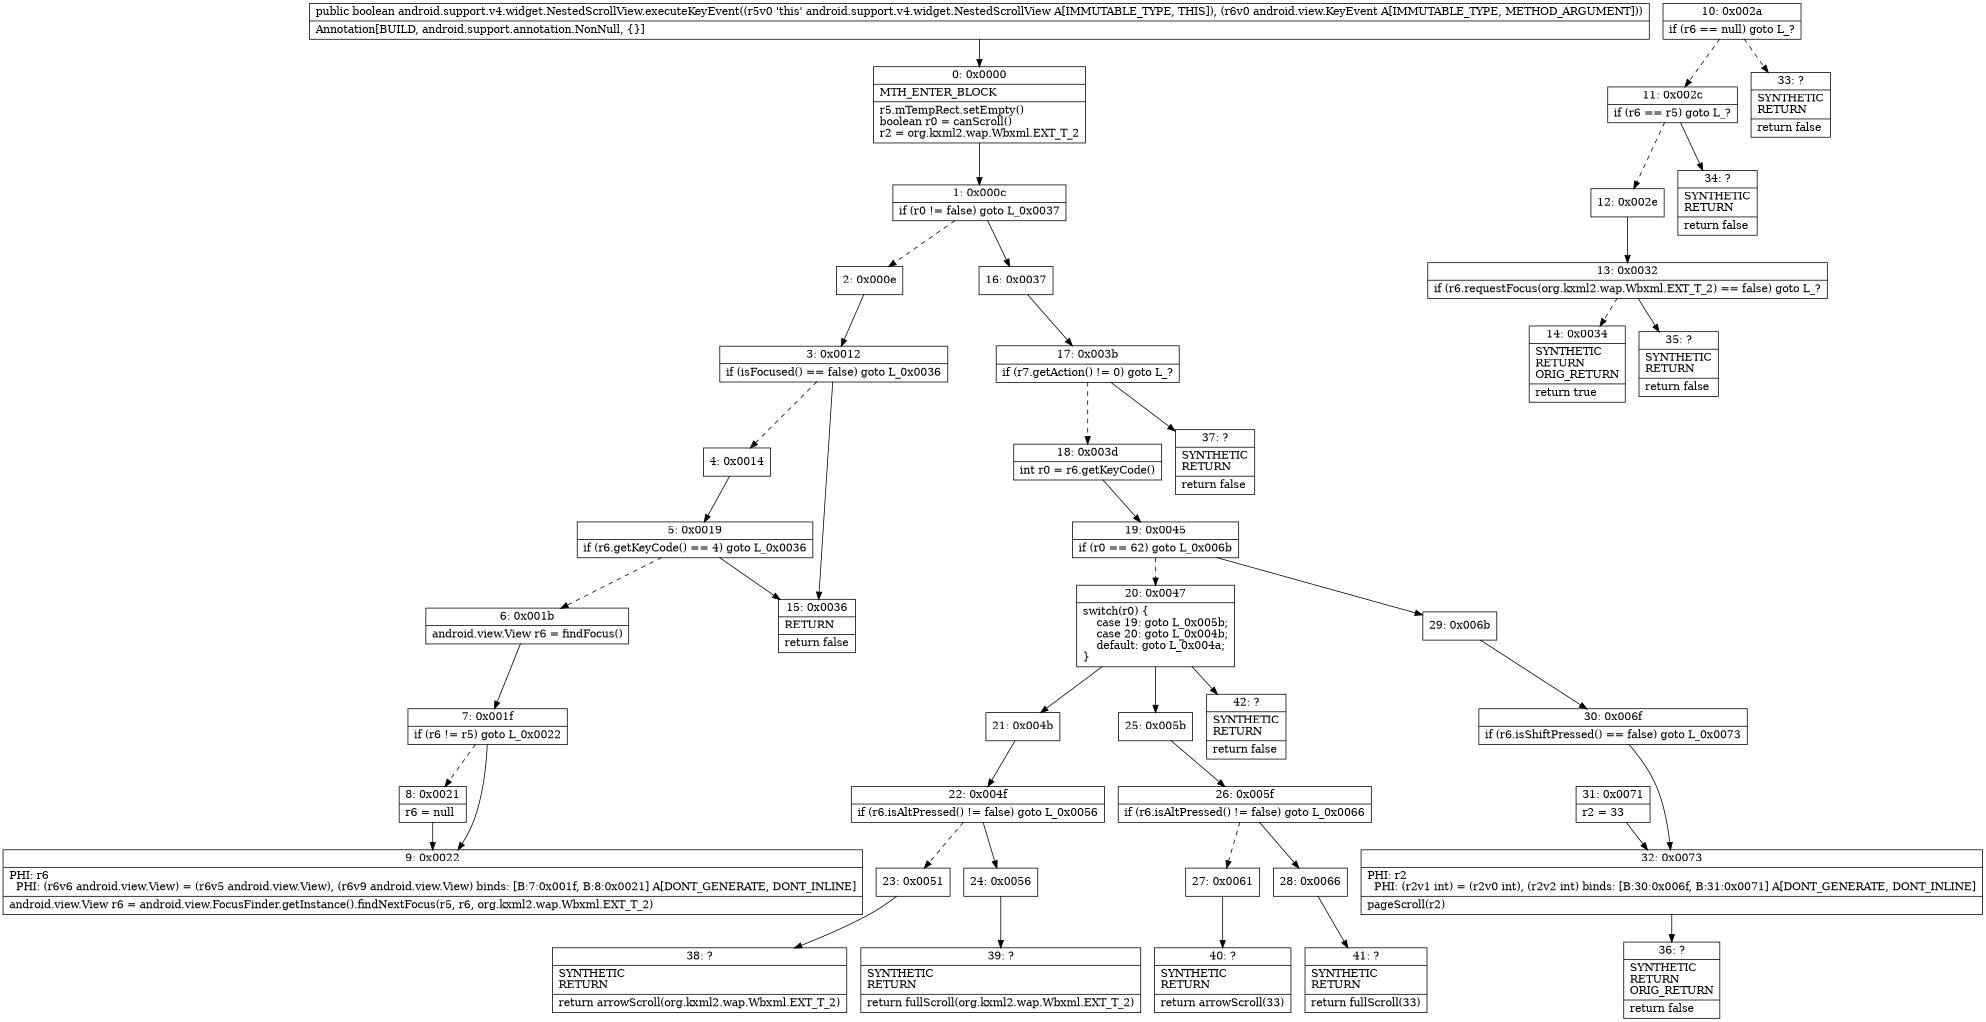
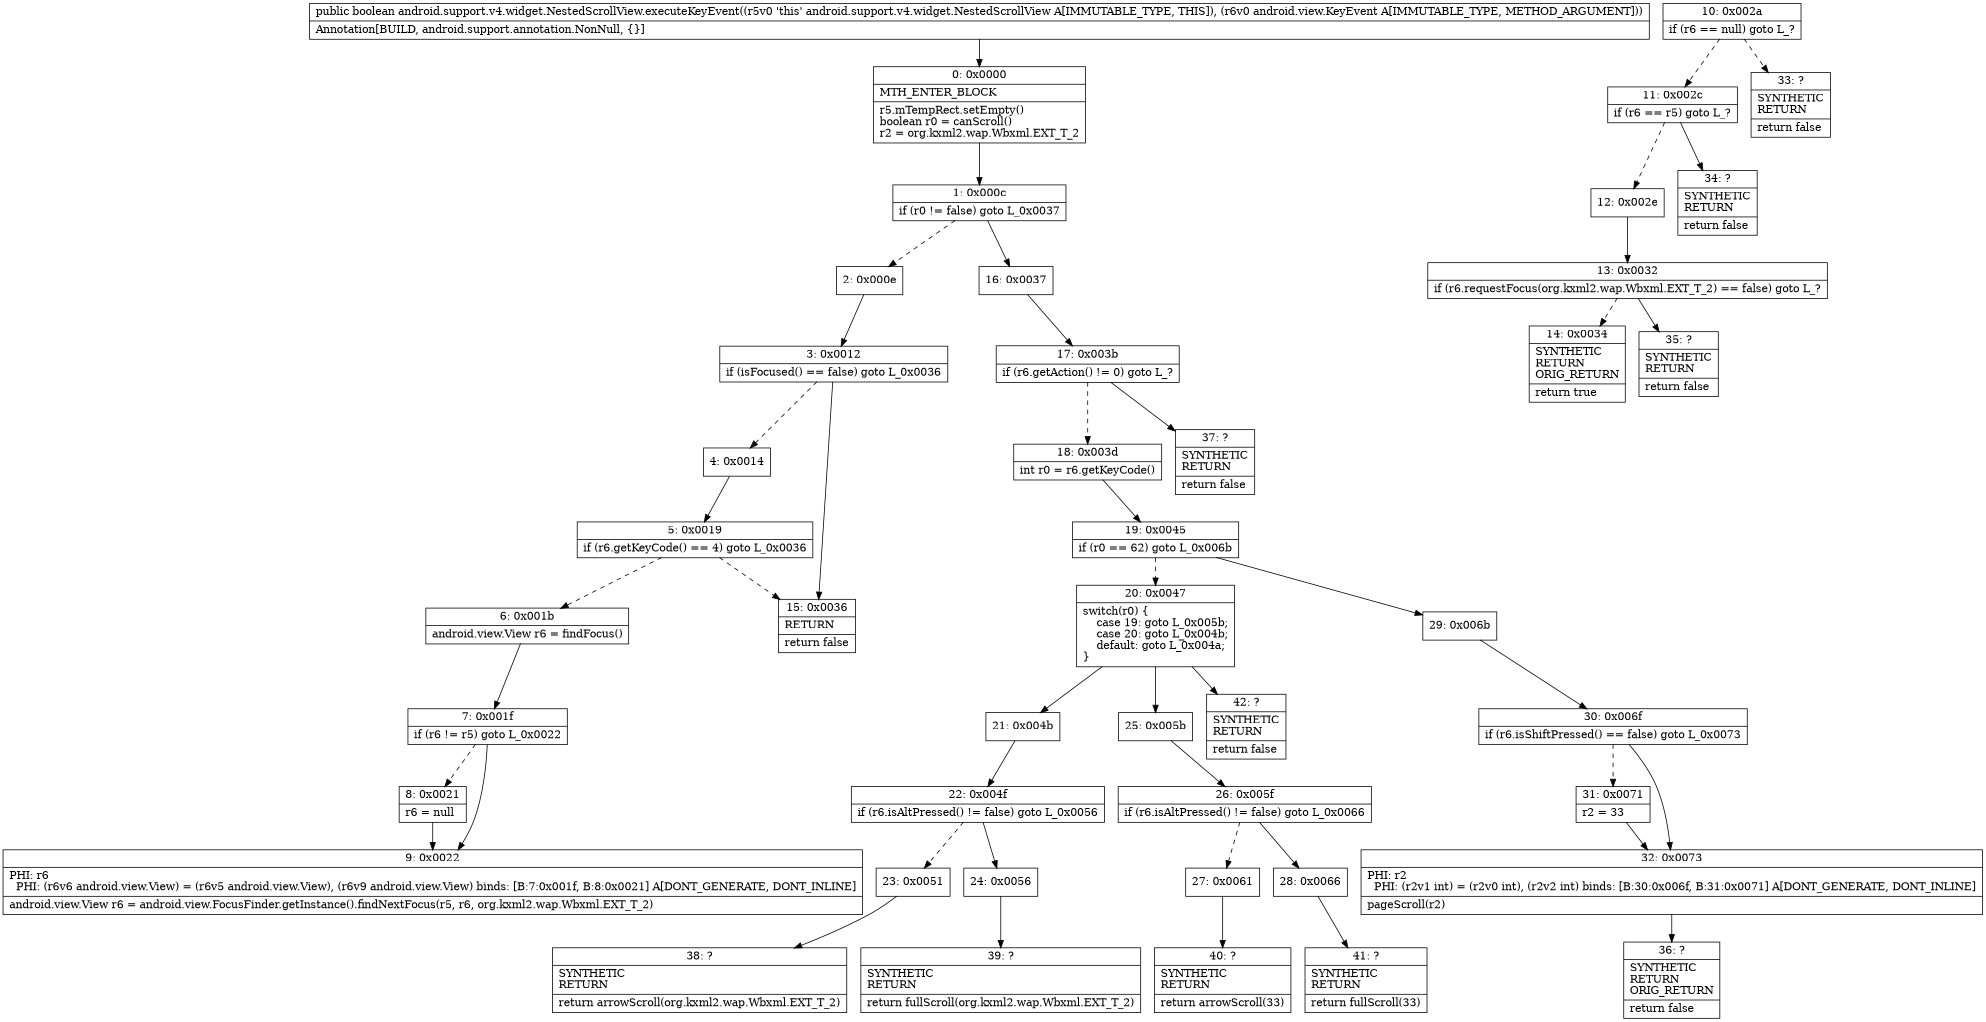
(1088, 373) -> (1088, 373)
(747, 576) -> (747, 576)
none -> (1613, 762)
